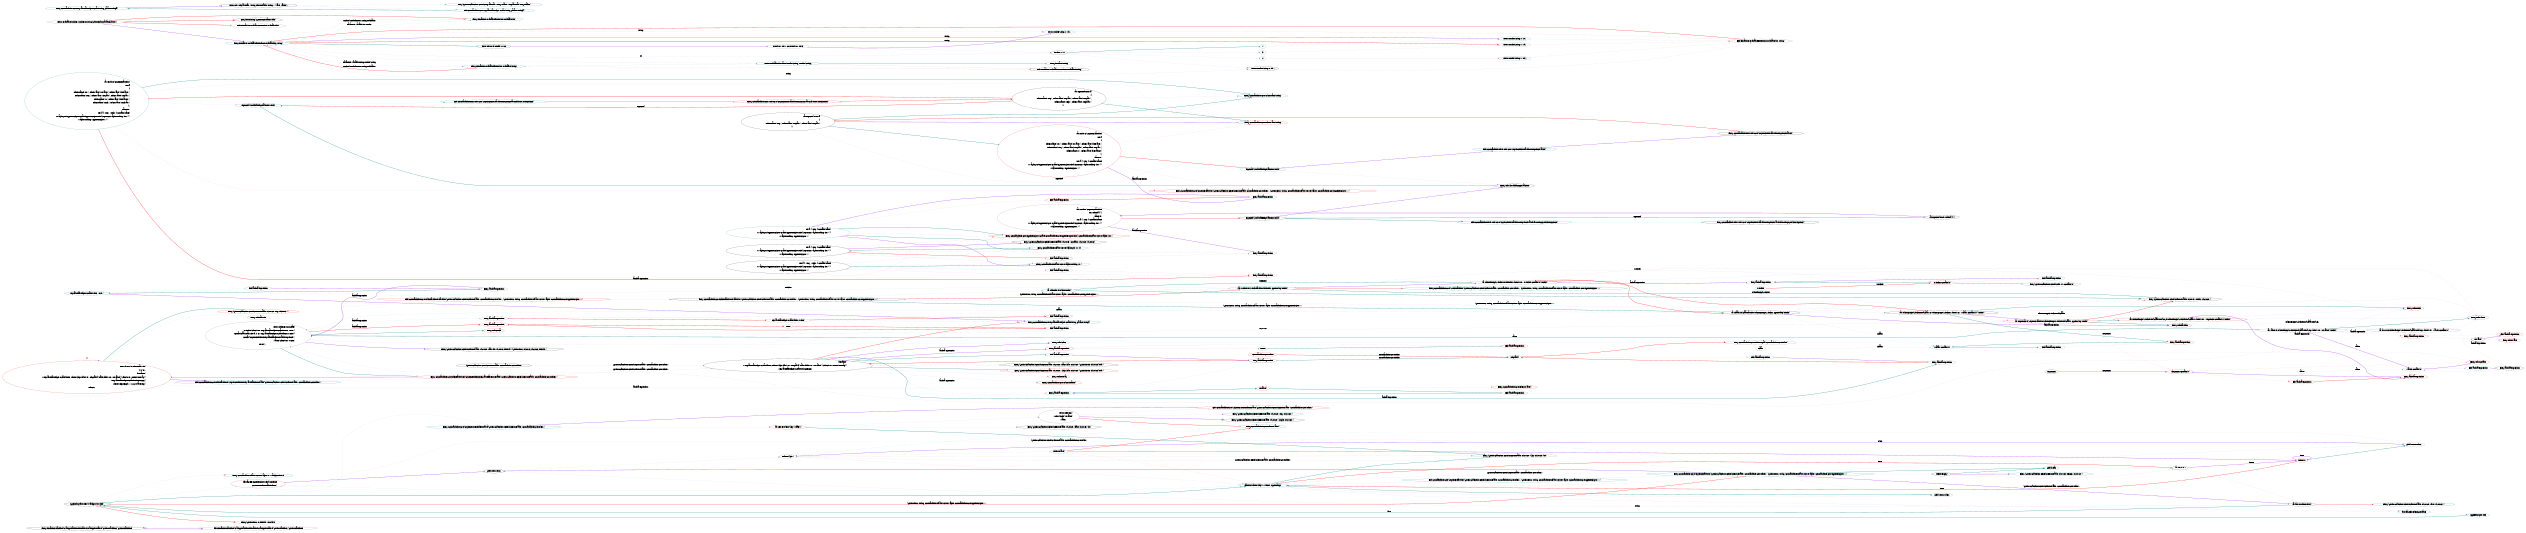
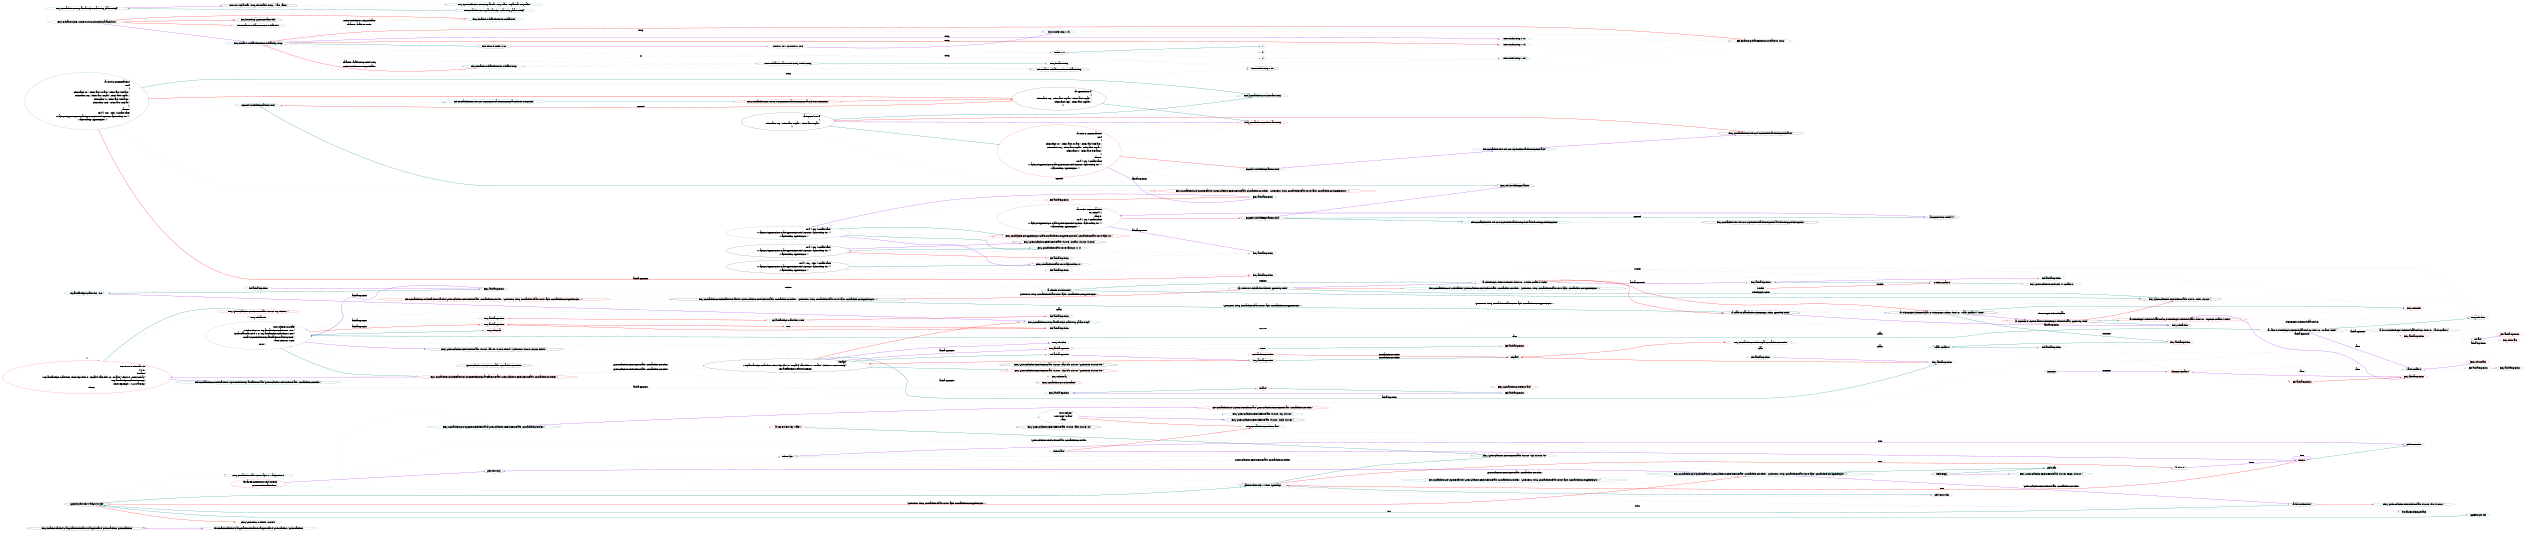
none -> (890, 57)
